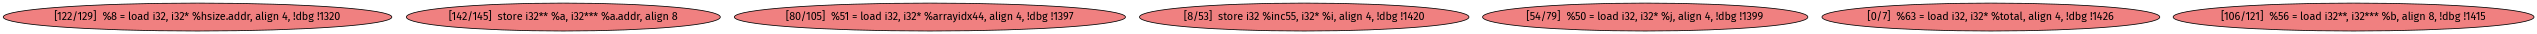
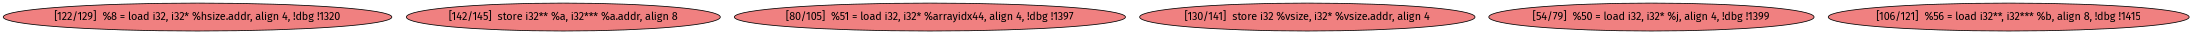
(1304, 17) -> none
none -> (1307, 17)
(1991, 17) -> none
